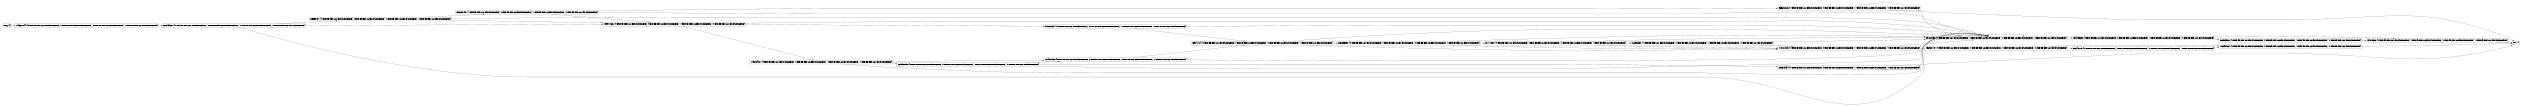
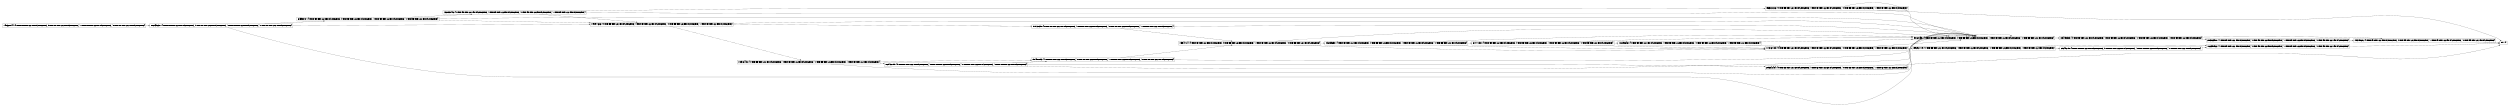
(7, 26) -> none
